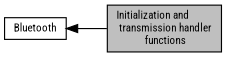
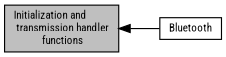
(92, 29) -> (145, 29)
